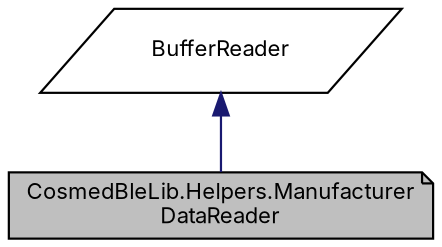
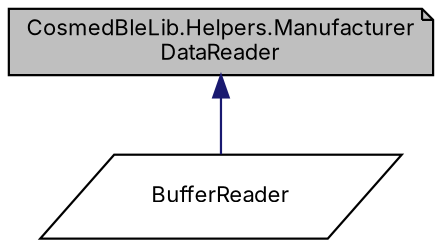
(221, 144) -> (221, 126)
